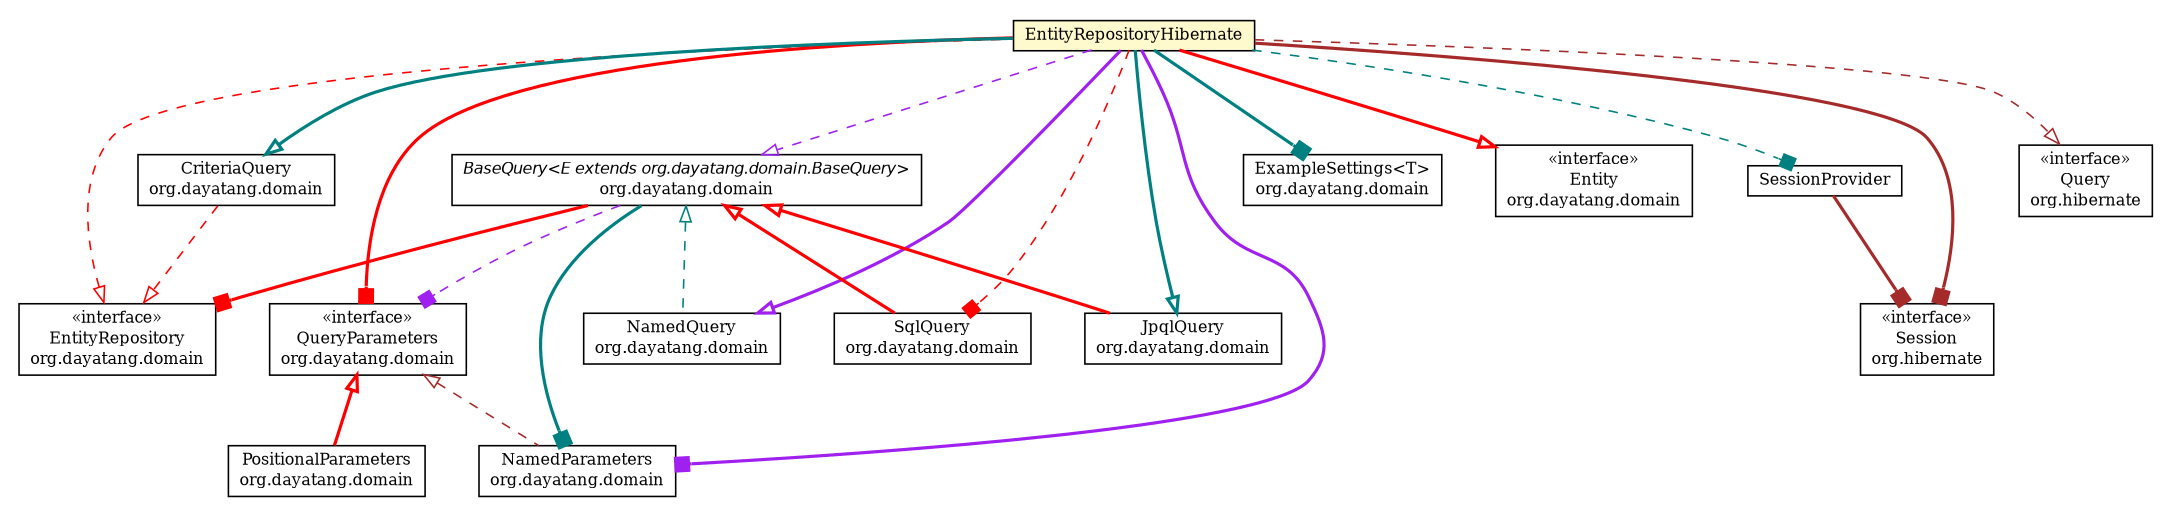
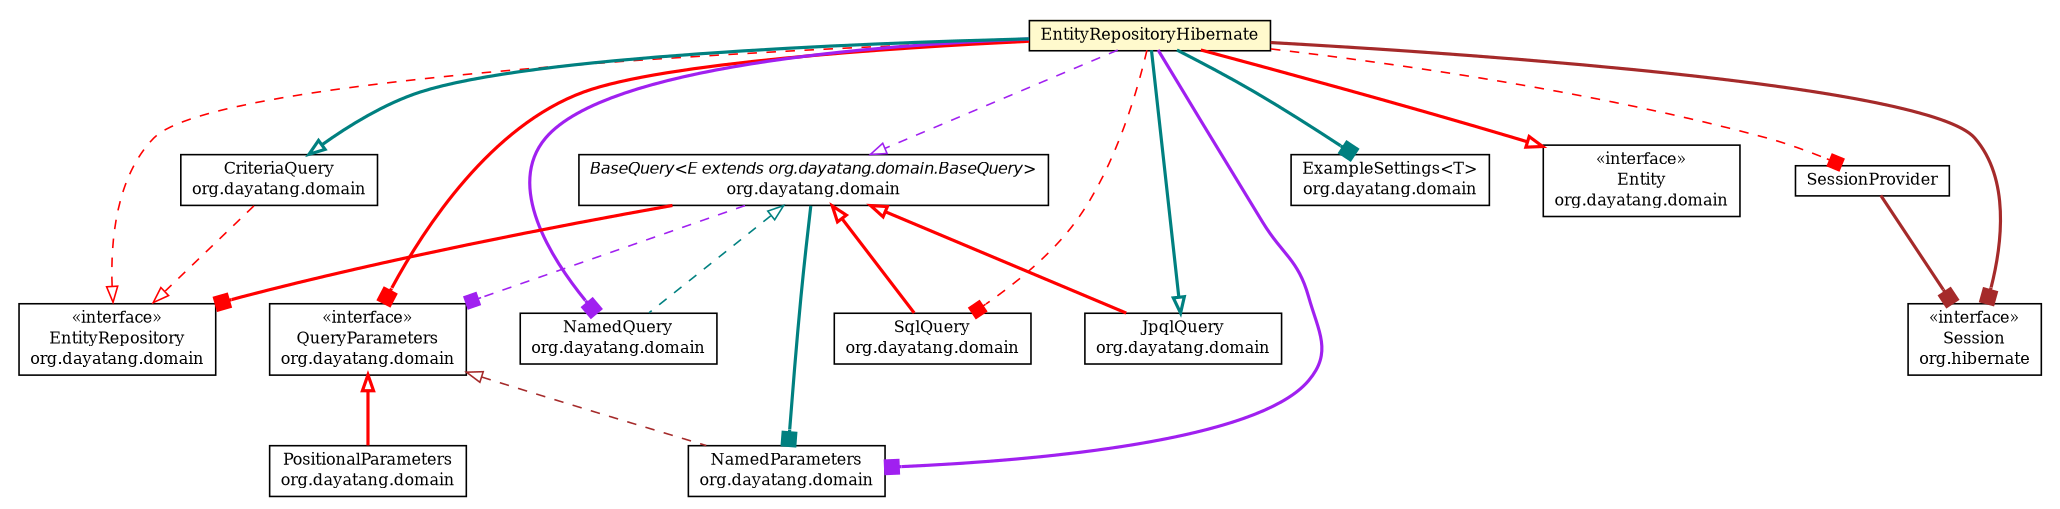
(1518, 92) -> (1552, 90)
(2086, 180) -> none
(966, 206) -> (641, 89)
